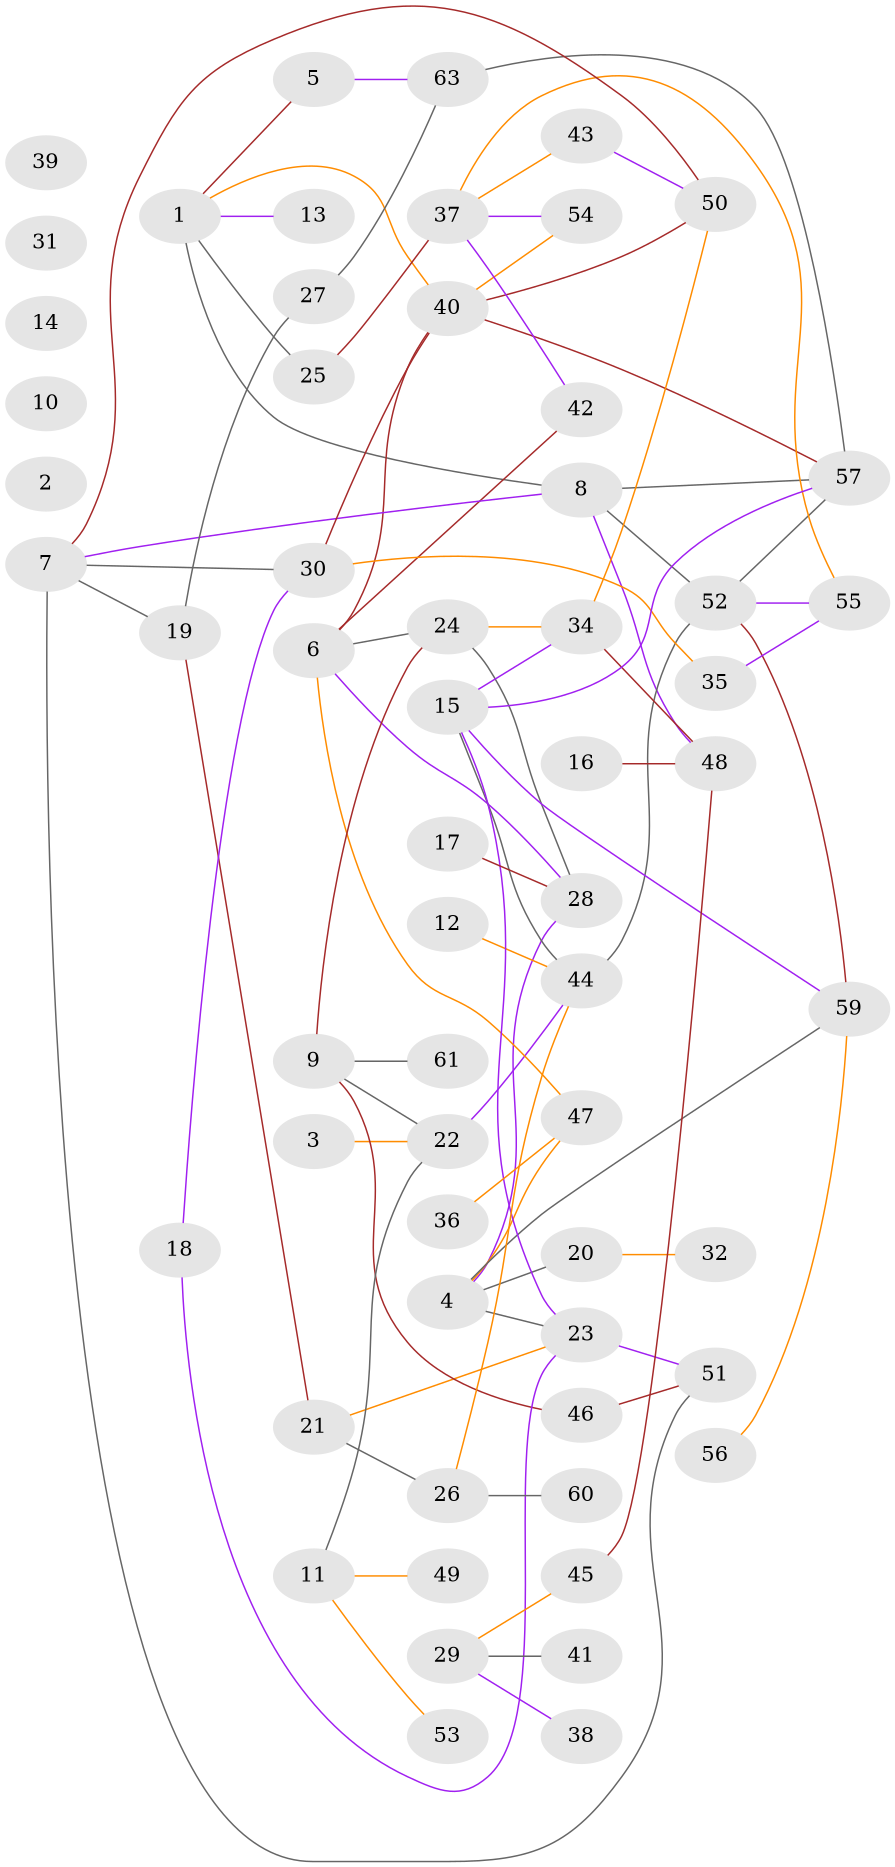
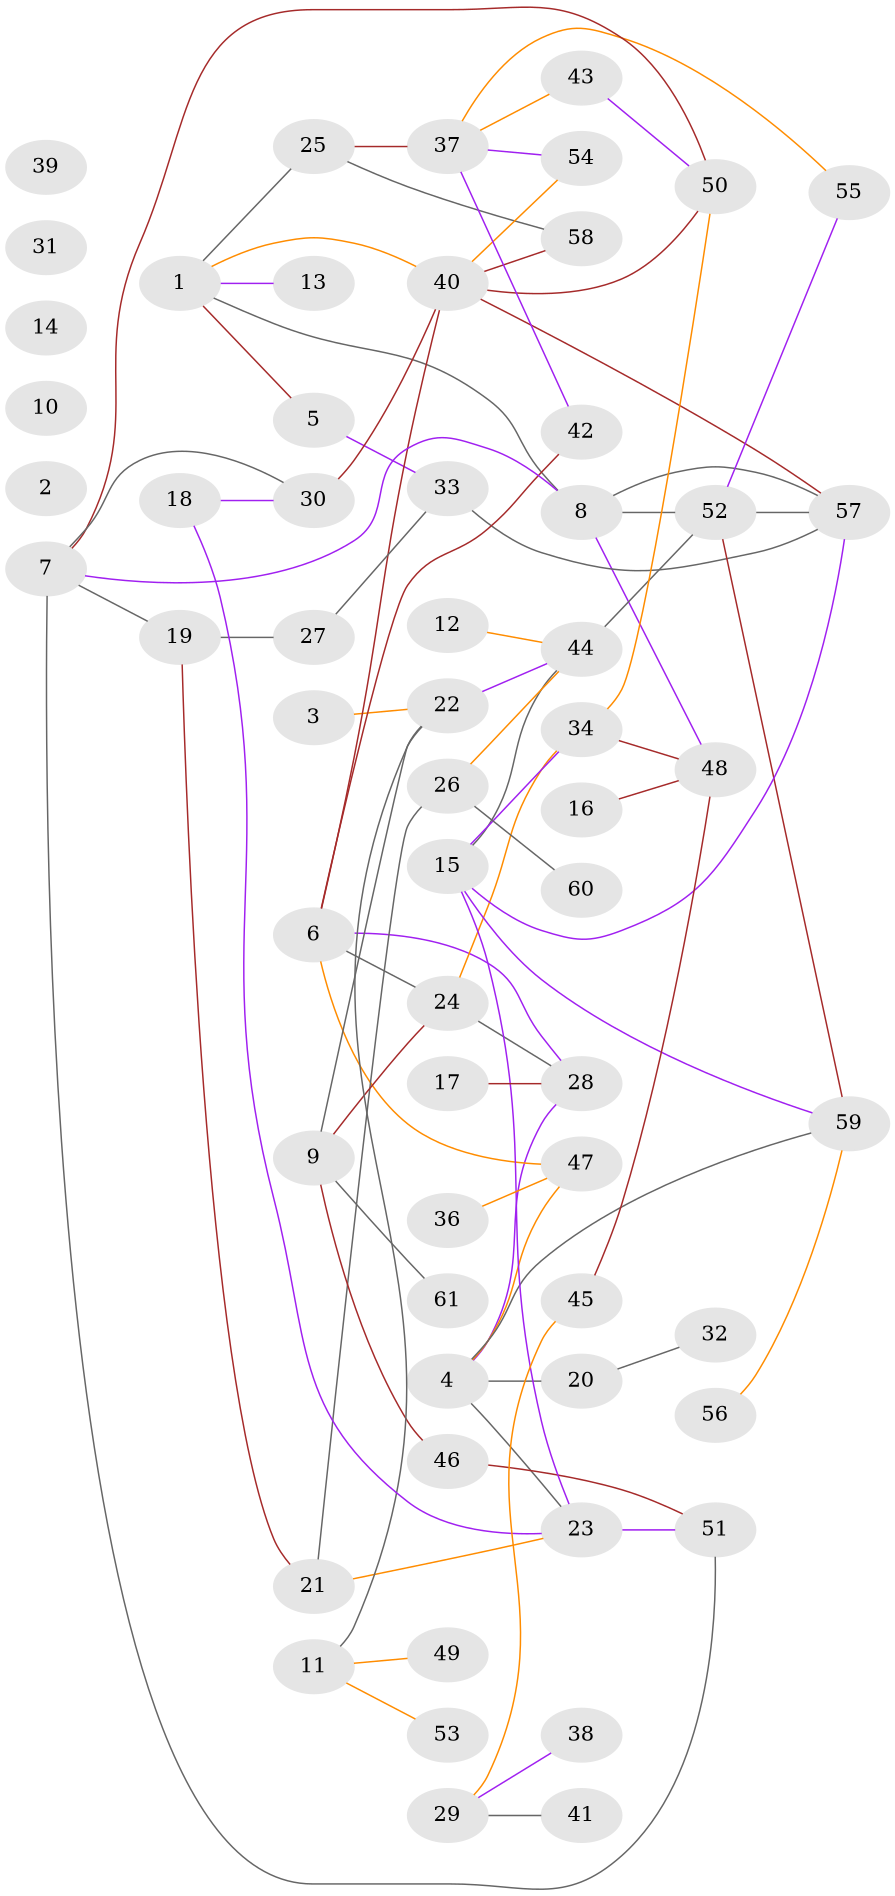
(448, 79) -> (448, 489)
none -> (582, 239)
(715, 683) -> none
(649, 1255) -> (648, 1358)
